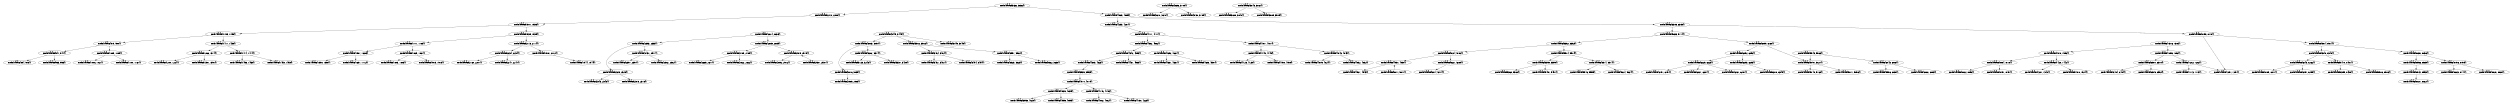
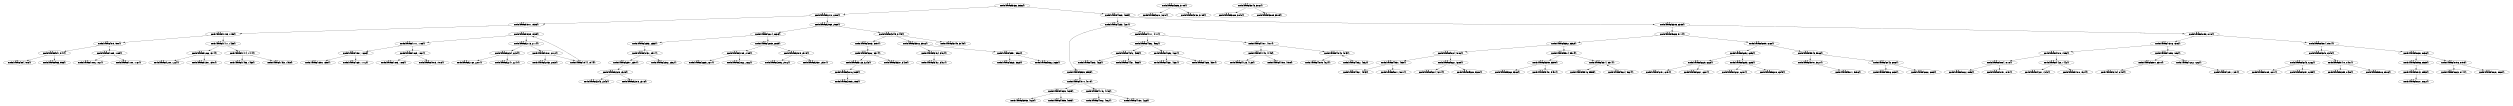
none -> (827, 25)
(526, 29) -> (557, 47)
none -> (1156, 48)
(614, 53) -> (621, 67)
(1785, 53) -> (1785, 48)
(2214, 53) -> (2185, 39)
(844, 54) -> (853, 67)
(807, 58) -> (804, 58)
(1345, 58) -> (1348, 58)
(2313, 58) -> none
none -> (545, 63)
(972, 63) -> none
(1086, 67) -> (1074, 37)
(1610, 67) -> (1613, 68)
(1717, 67) -> (1739, 67)
(1394, 68) -> (1393, 67)
none -> (1469, 72)
(1810, 72) -> none
(2151, 72) -> none
(2189, 72) -> none
